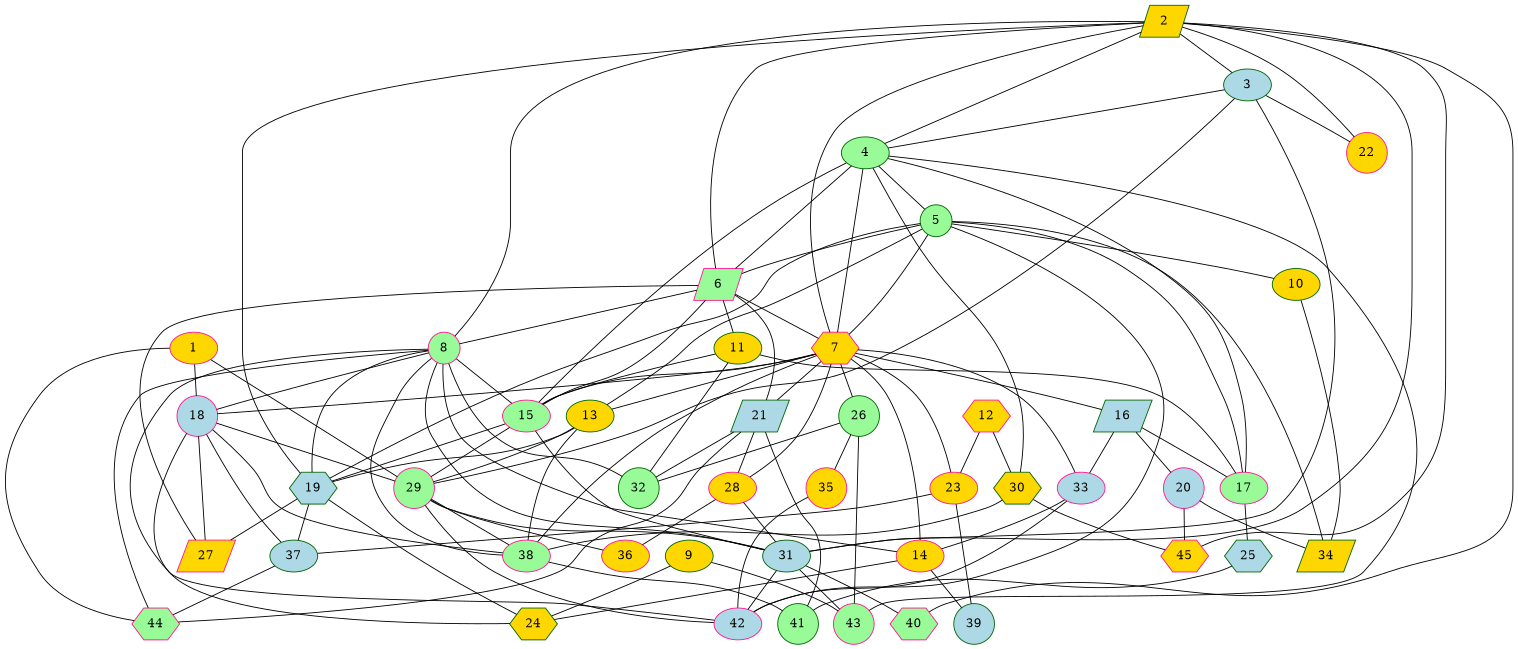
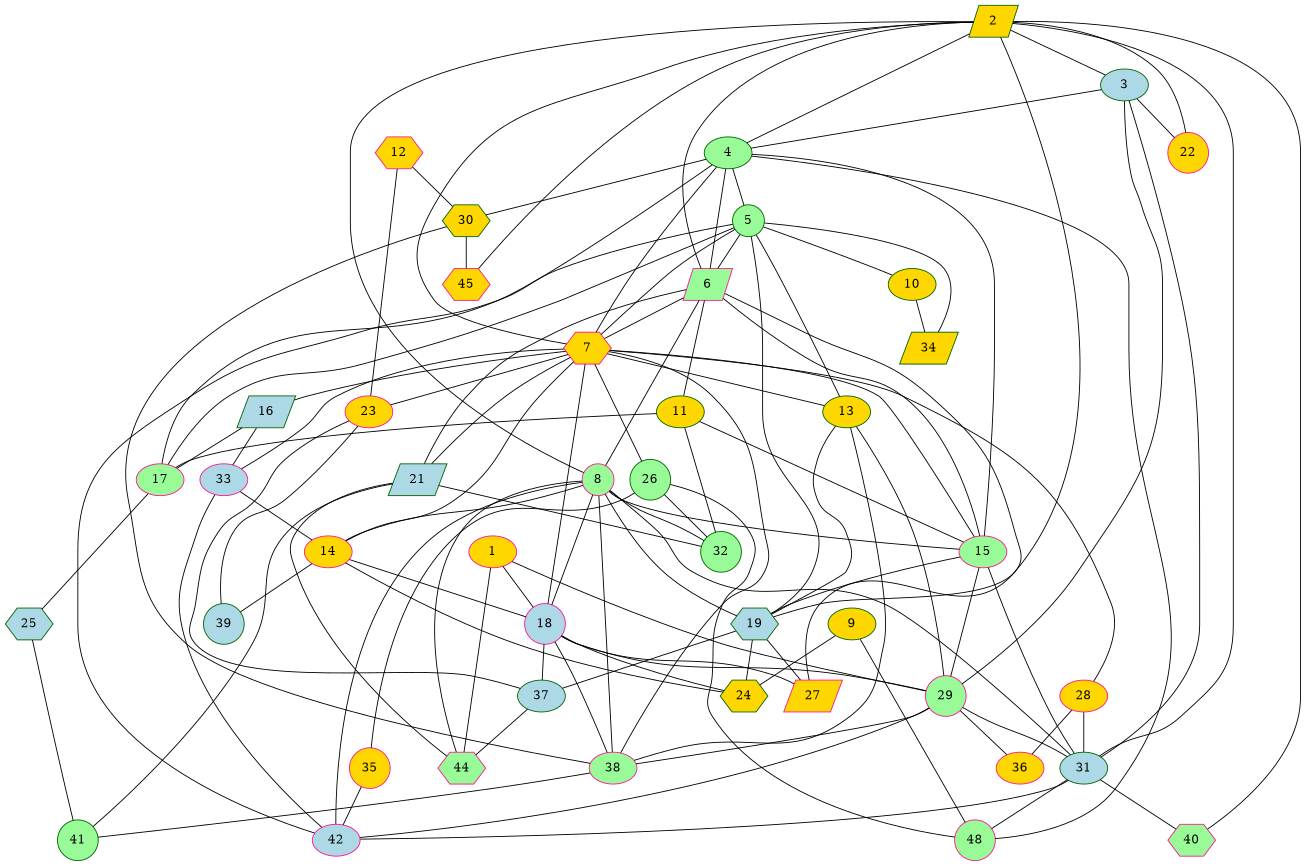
(749, 446) -> none
(1184, 488) -> none
none -> (433, 587)
(854, 624) -> (975, 840)
